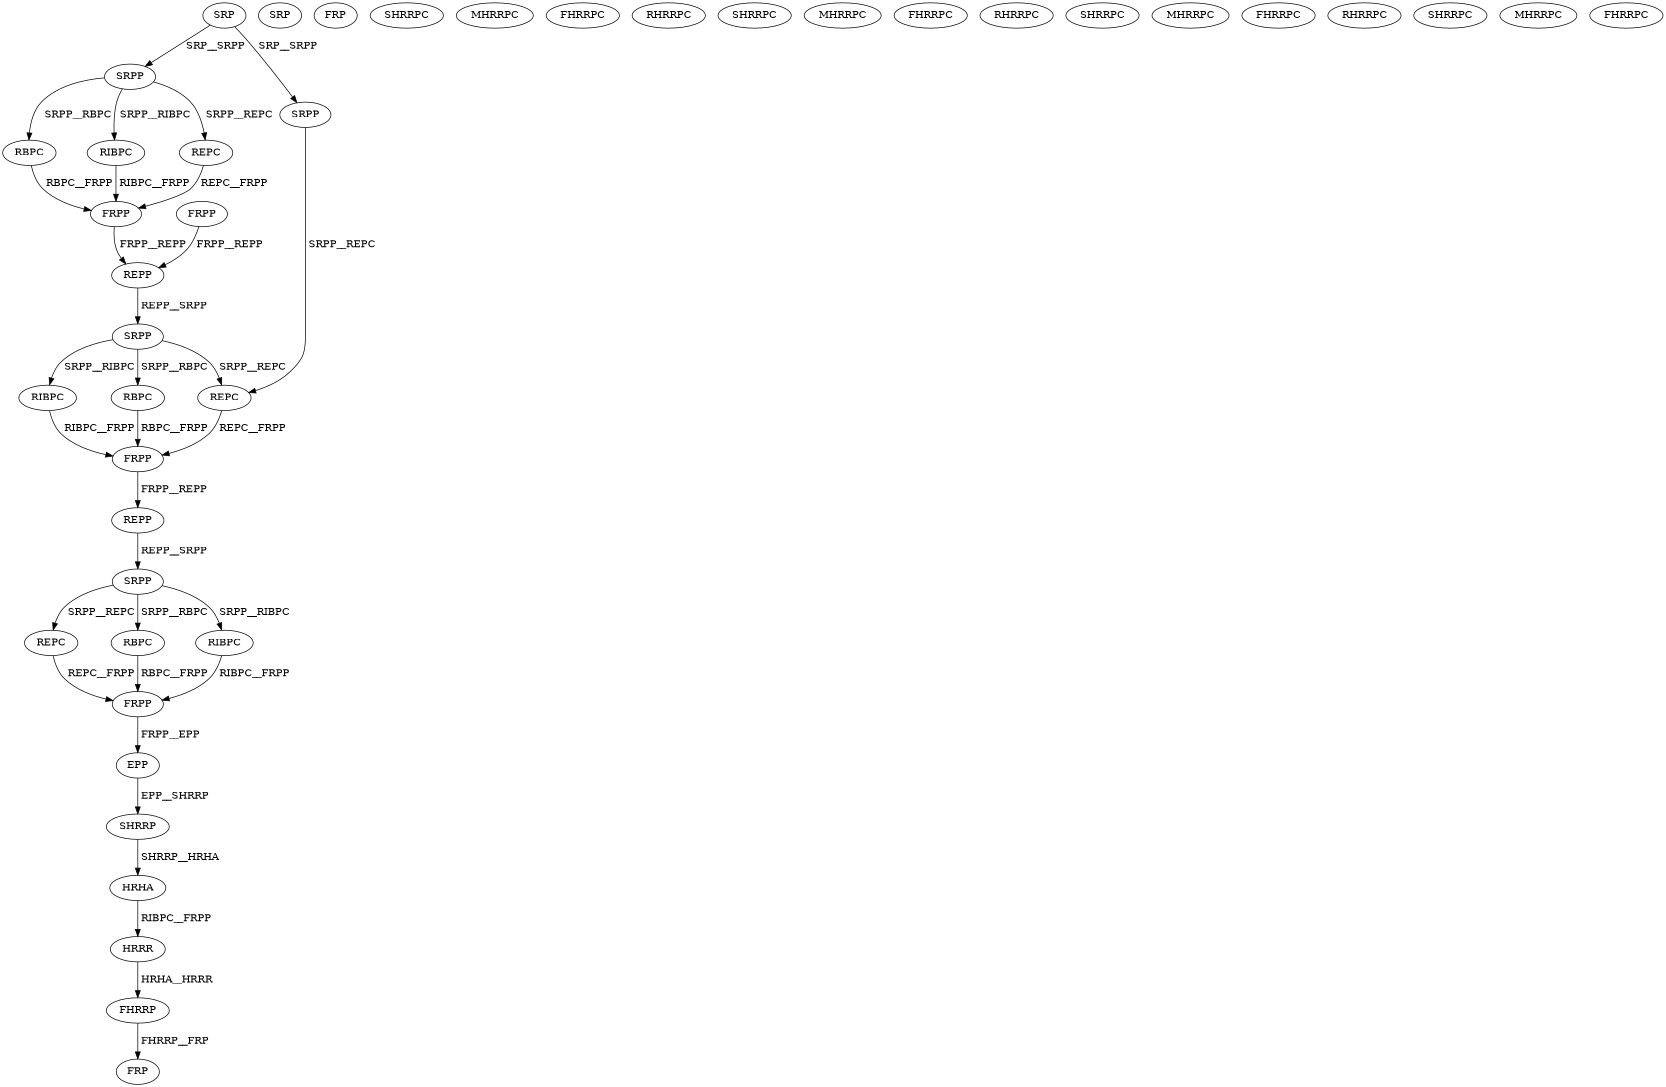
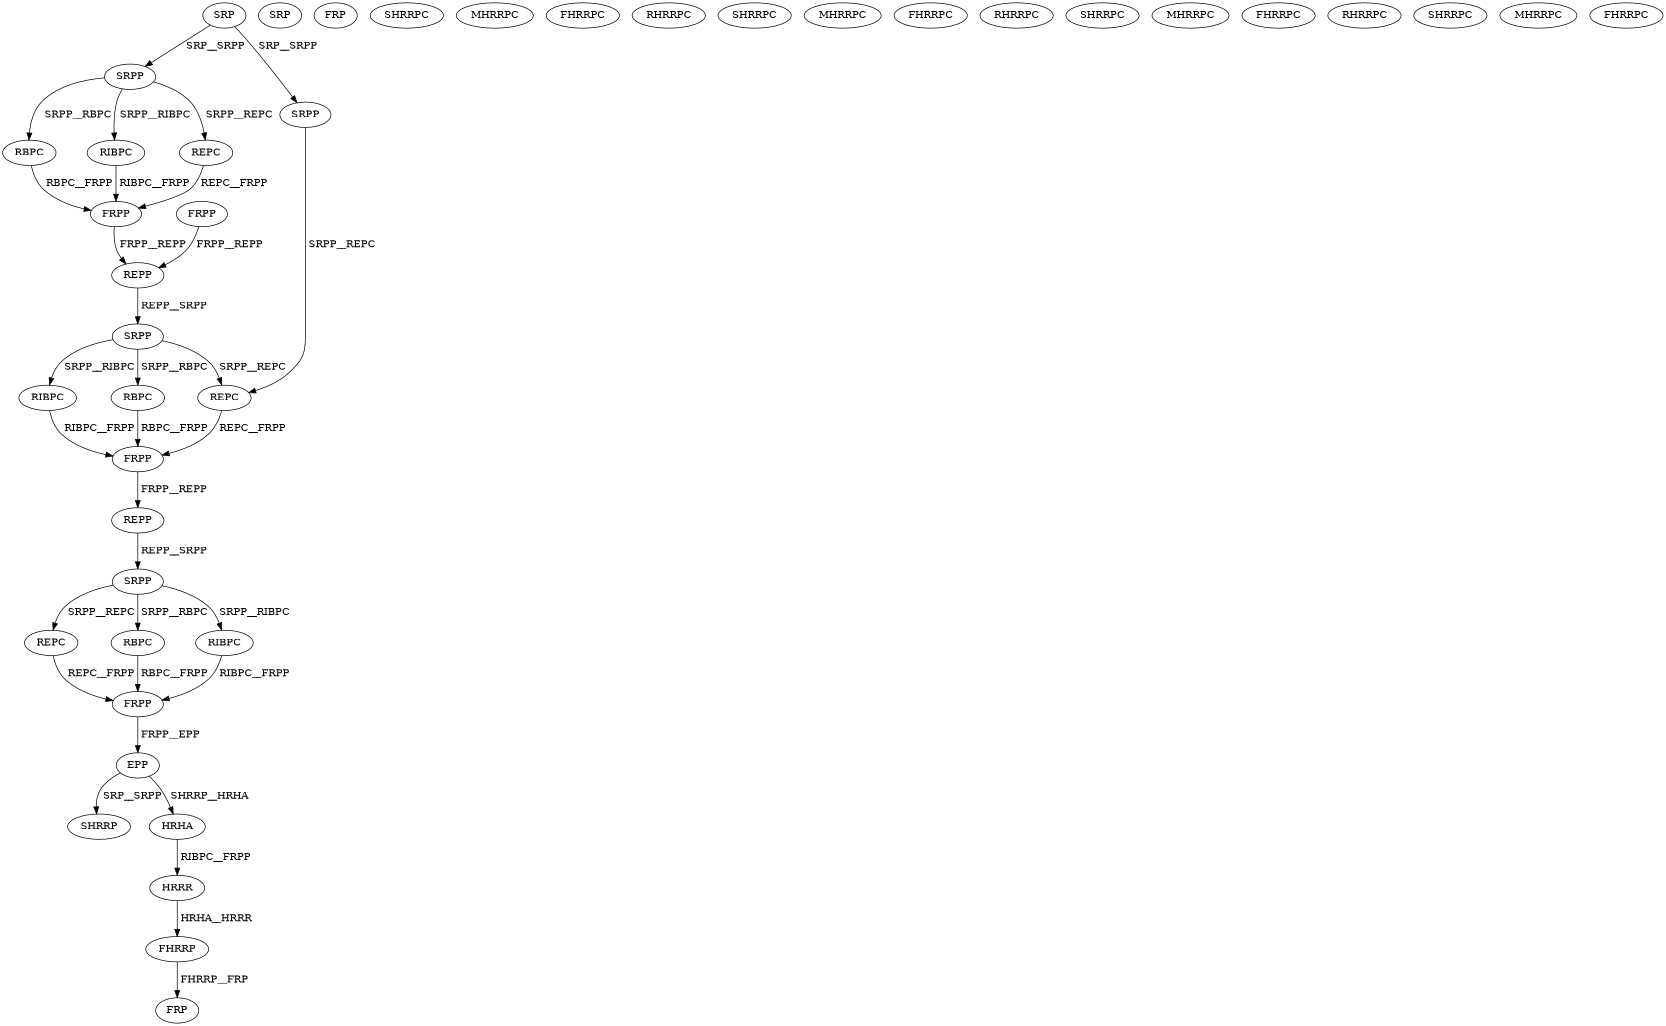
(173, 796) -> (131, 796)
(138, 854) -> (162, 791)
